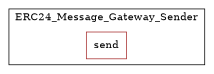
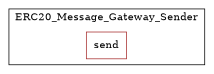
(107, 17) -> (107, 17)
